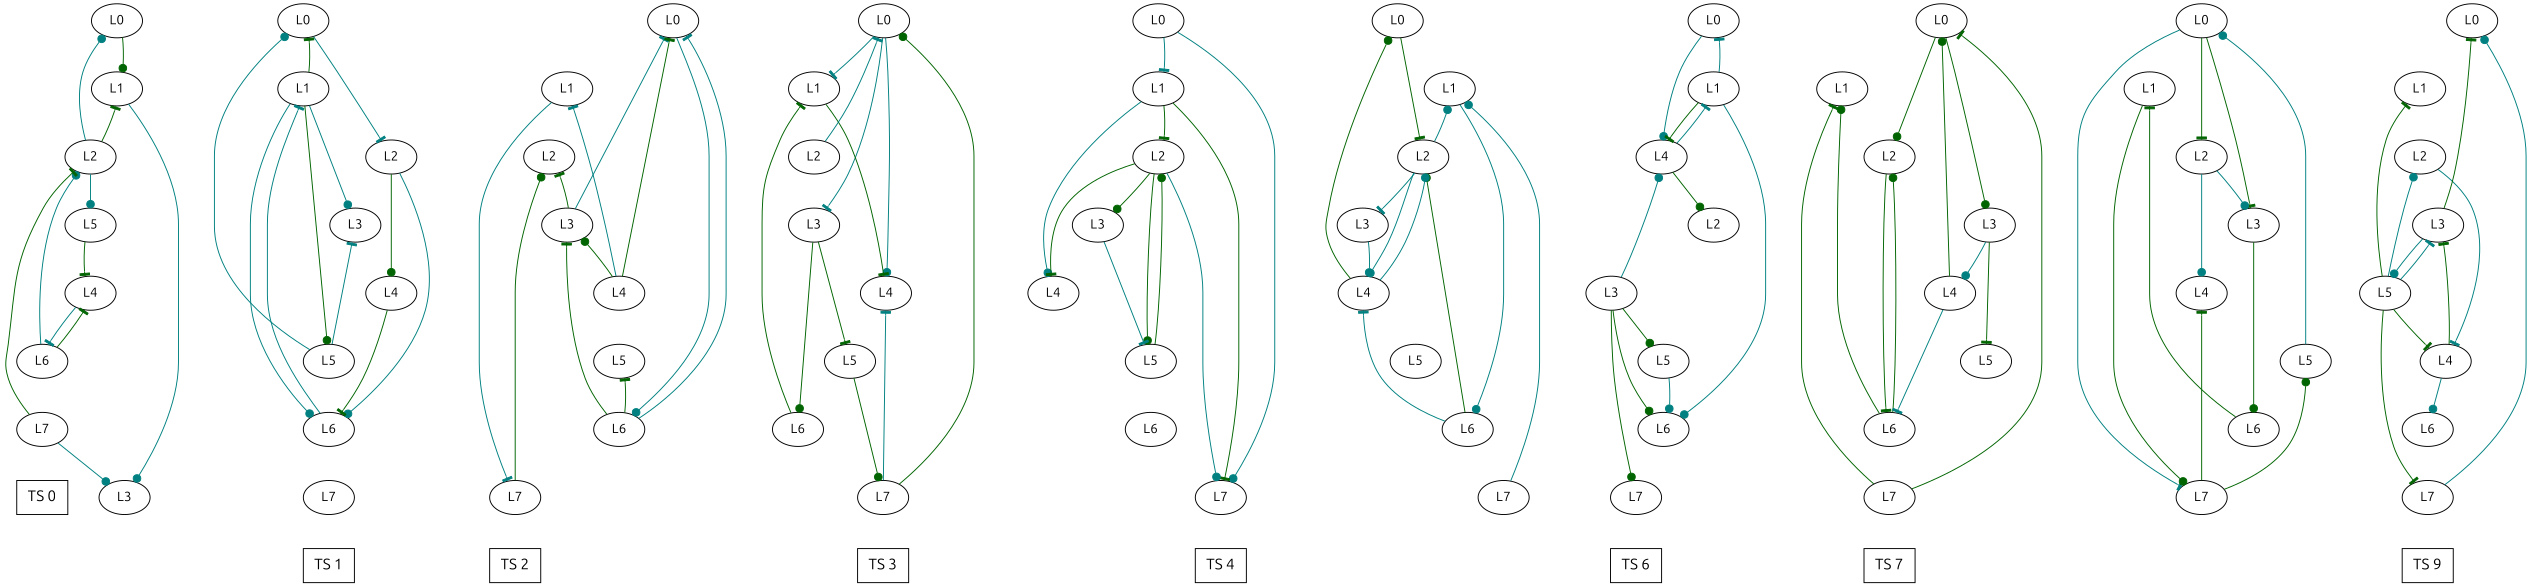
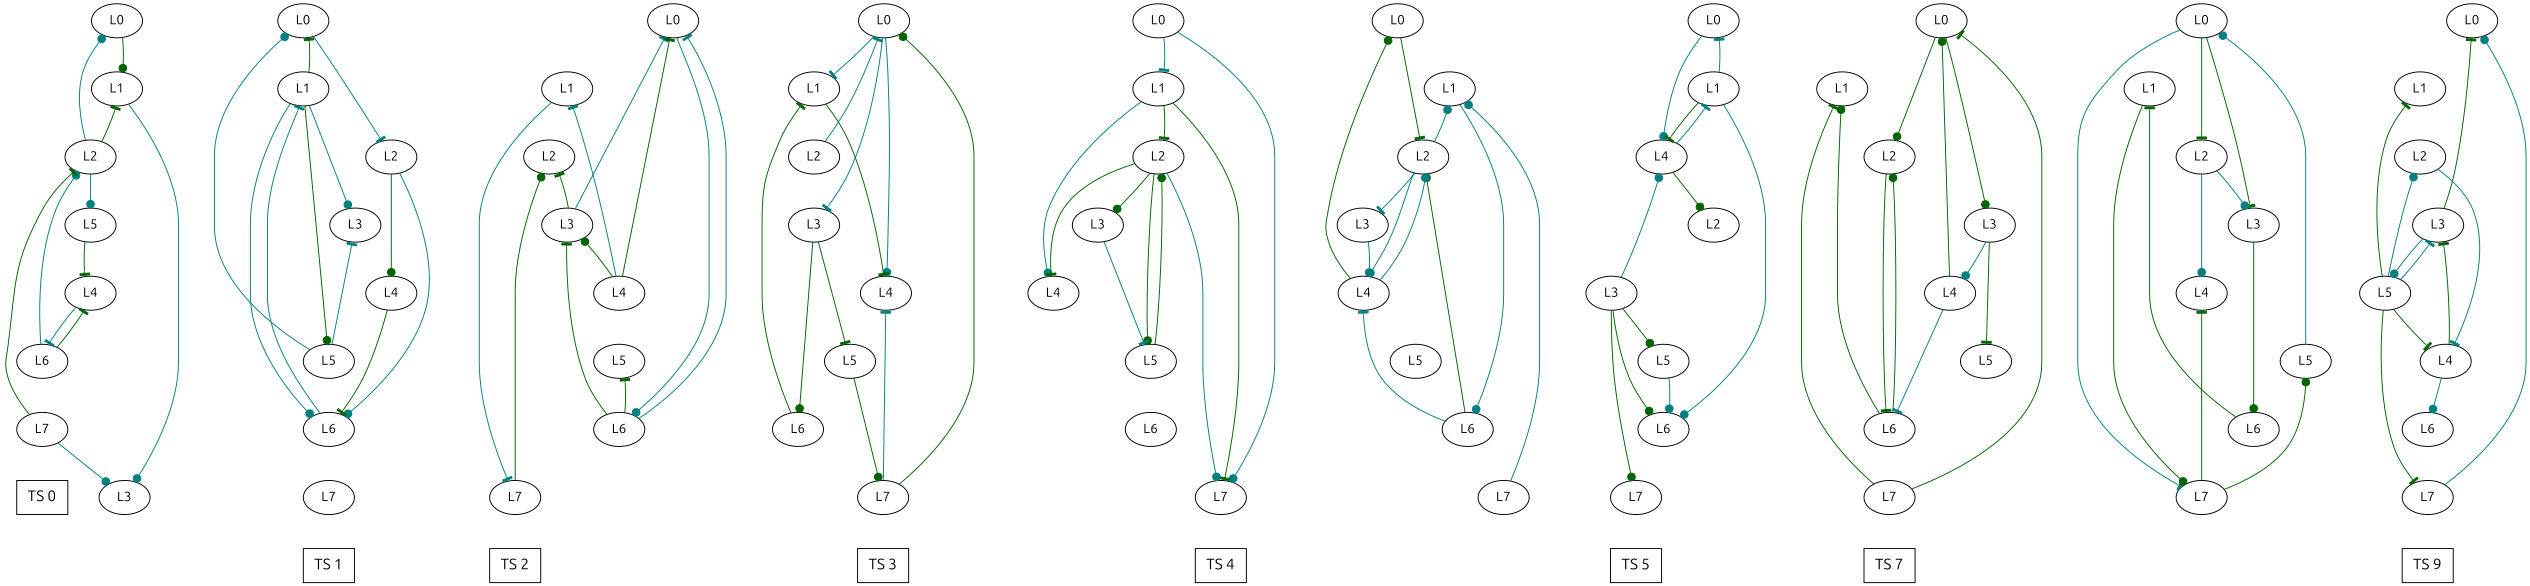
(1636, 566) -> (1636, 566)
